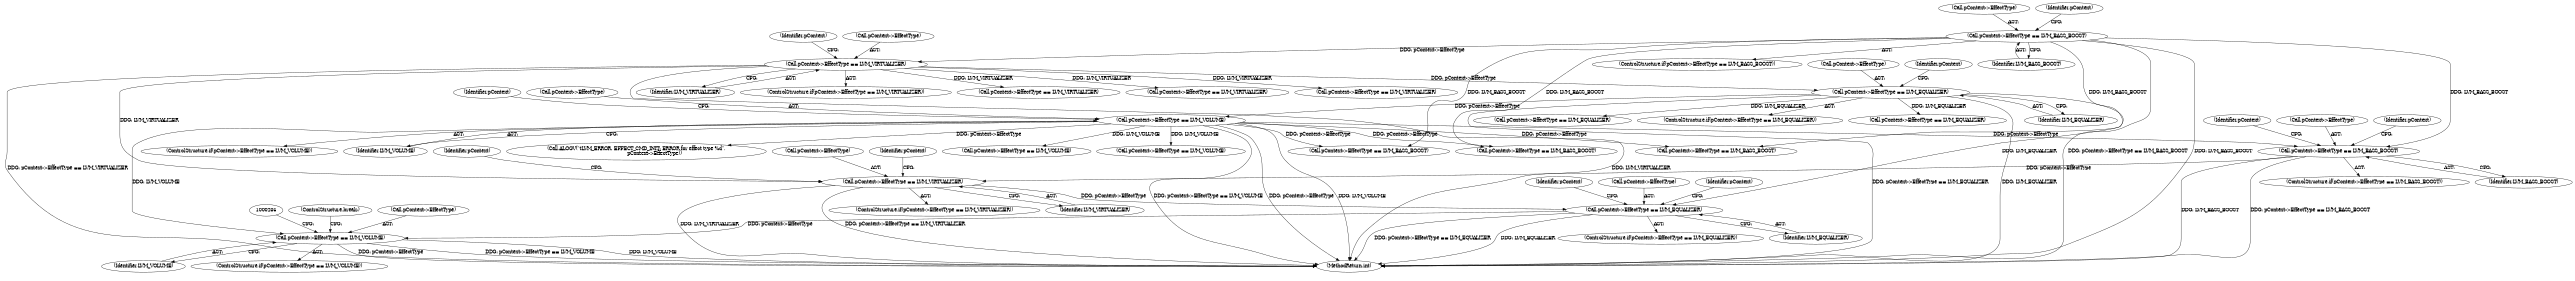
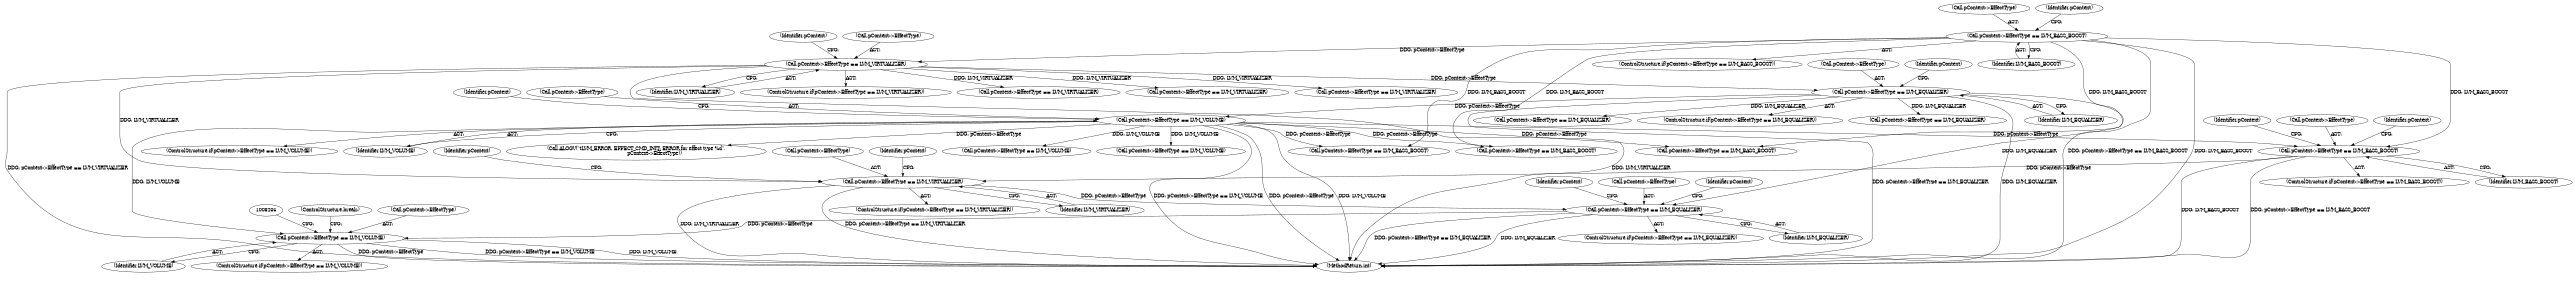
(266, 210) -> (266, 210)
